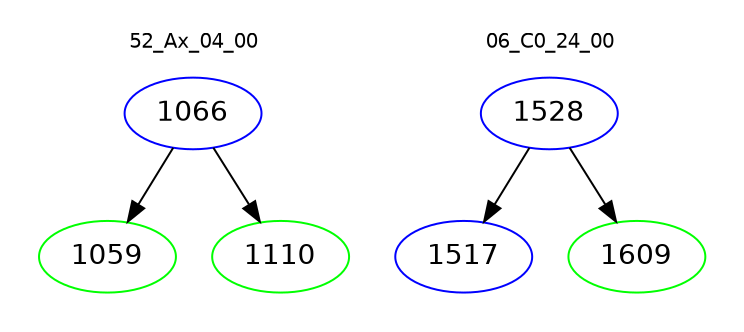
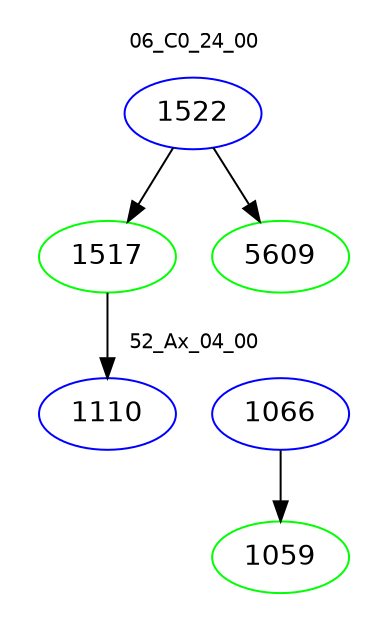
(549, 113) -> (193, 113)
(231, 176) -> (107, 337)
(281, 257) -> (107, 414)
(464, 257) -> (107, 257)
(637, 257) -> (281, 257)
